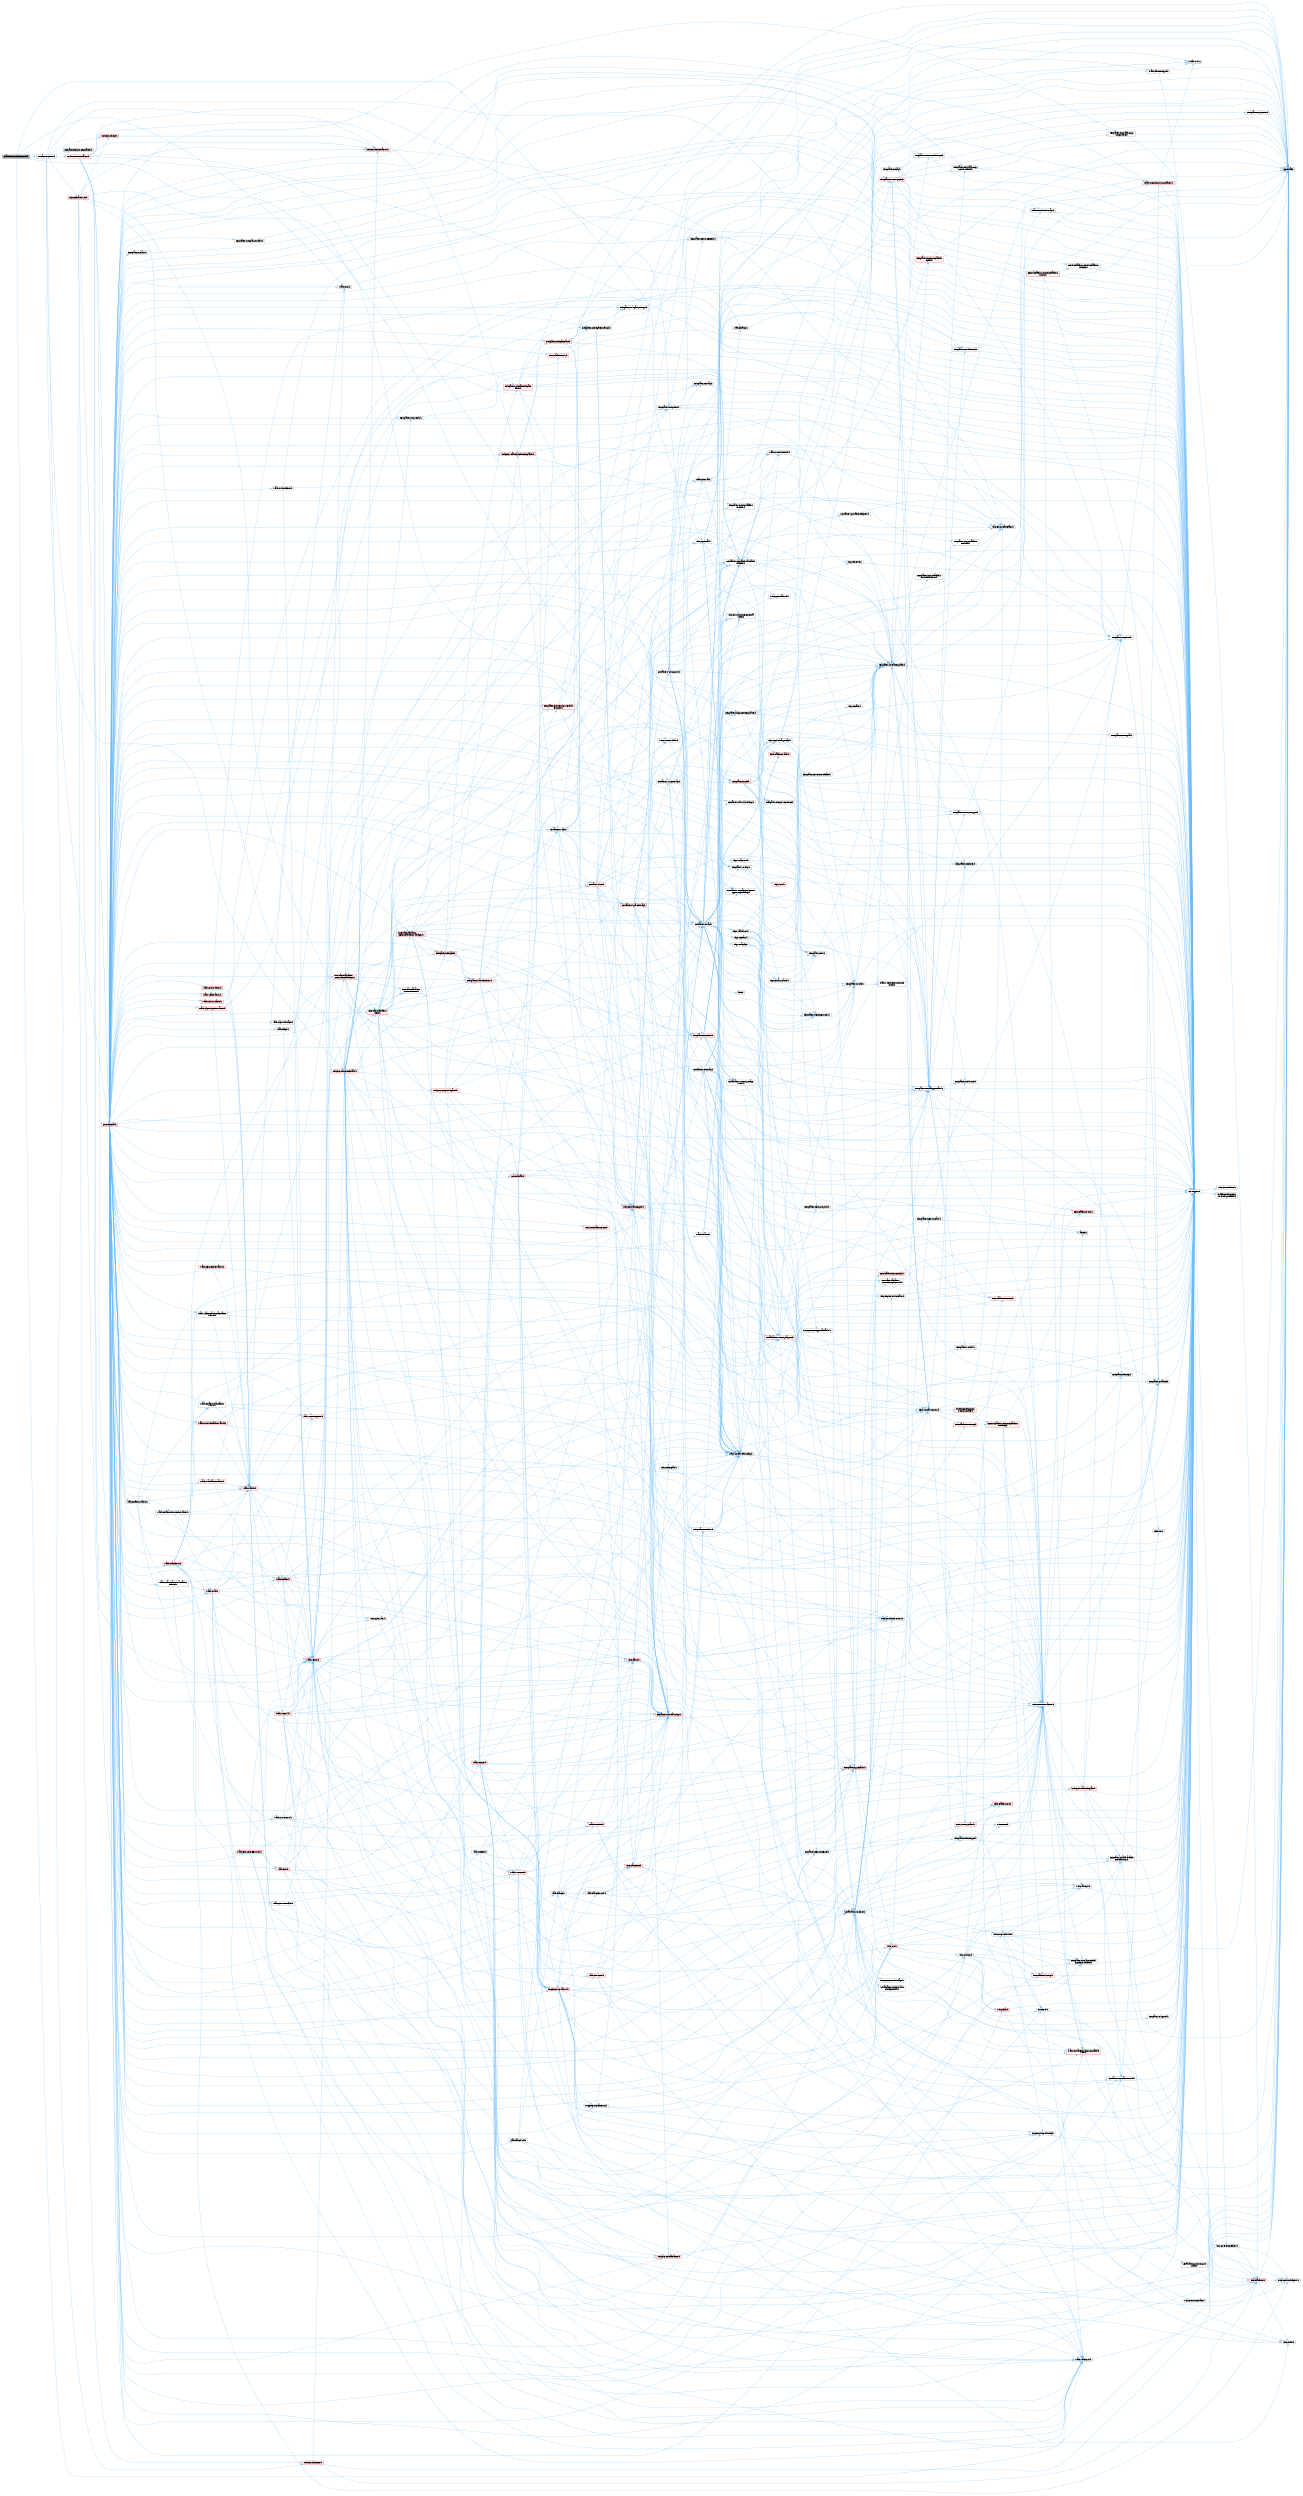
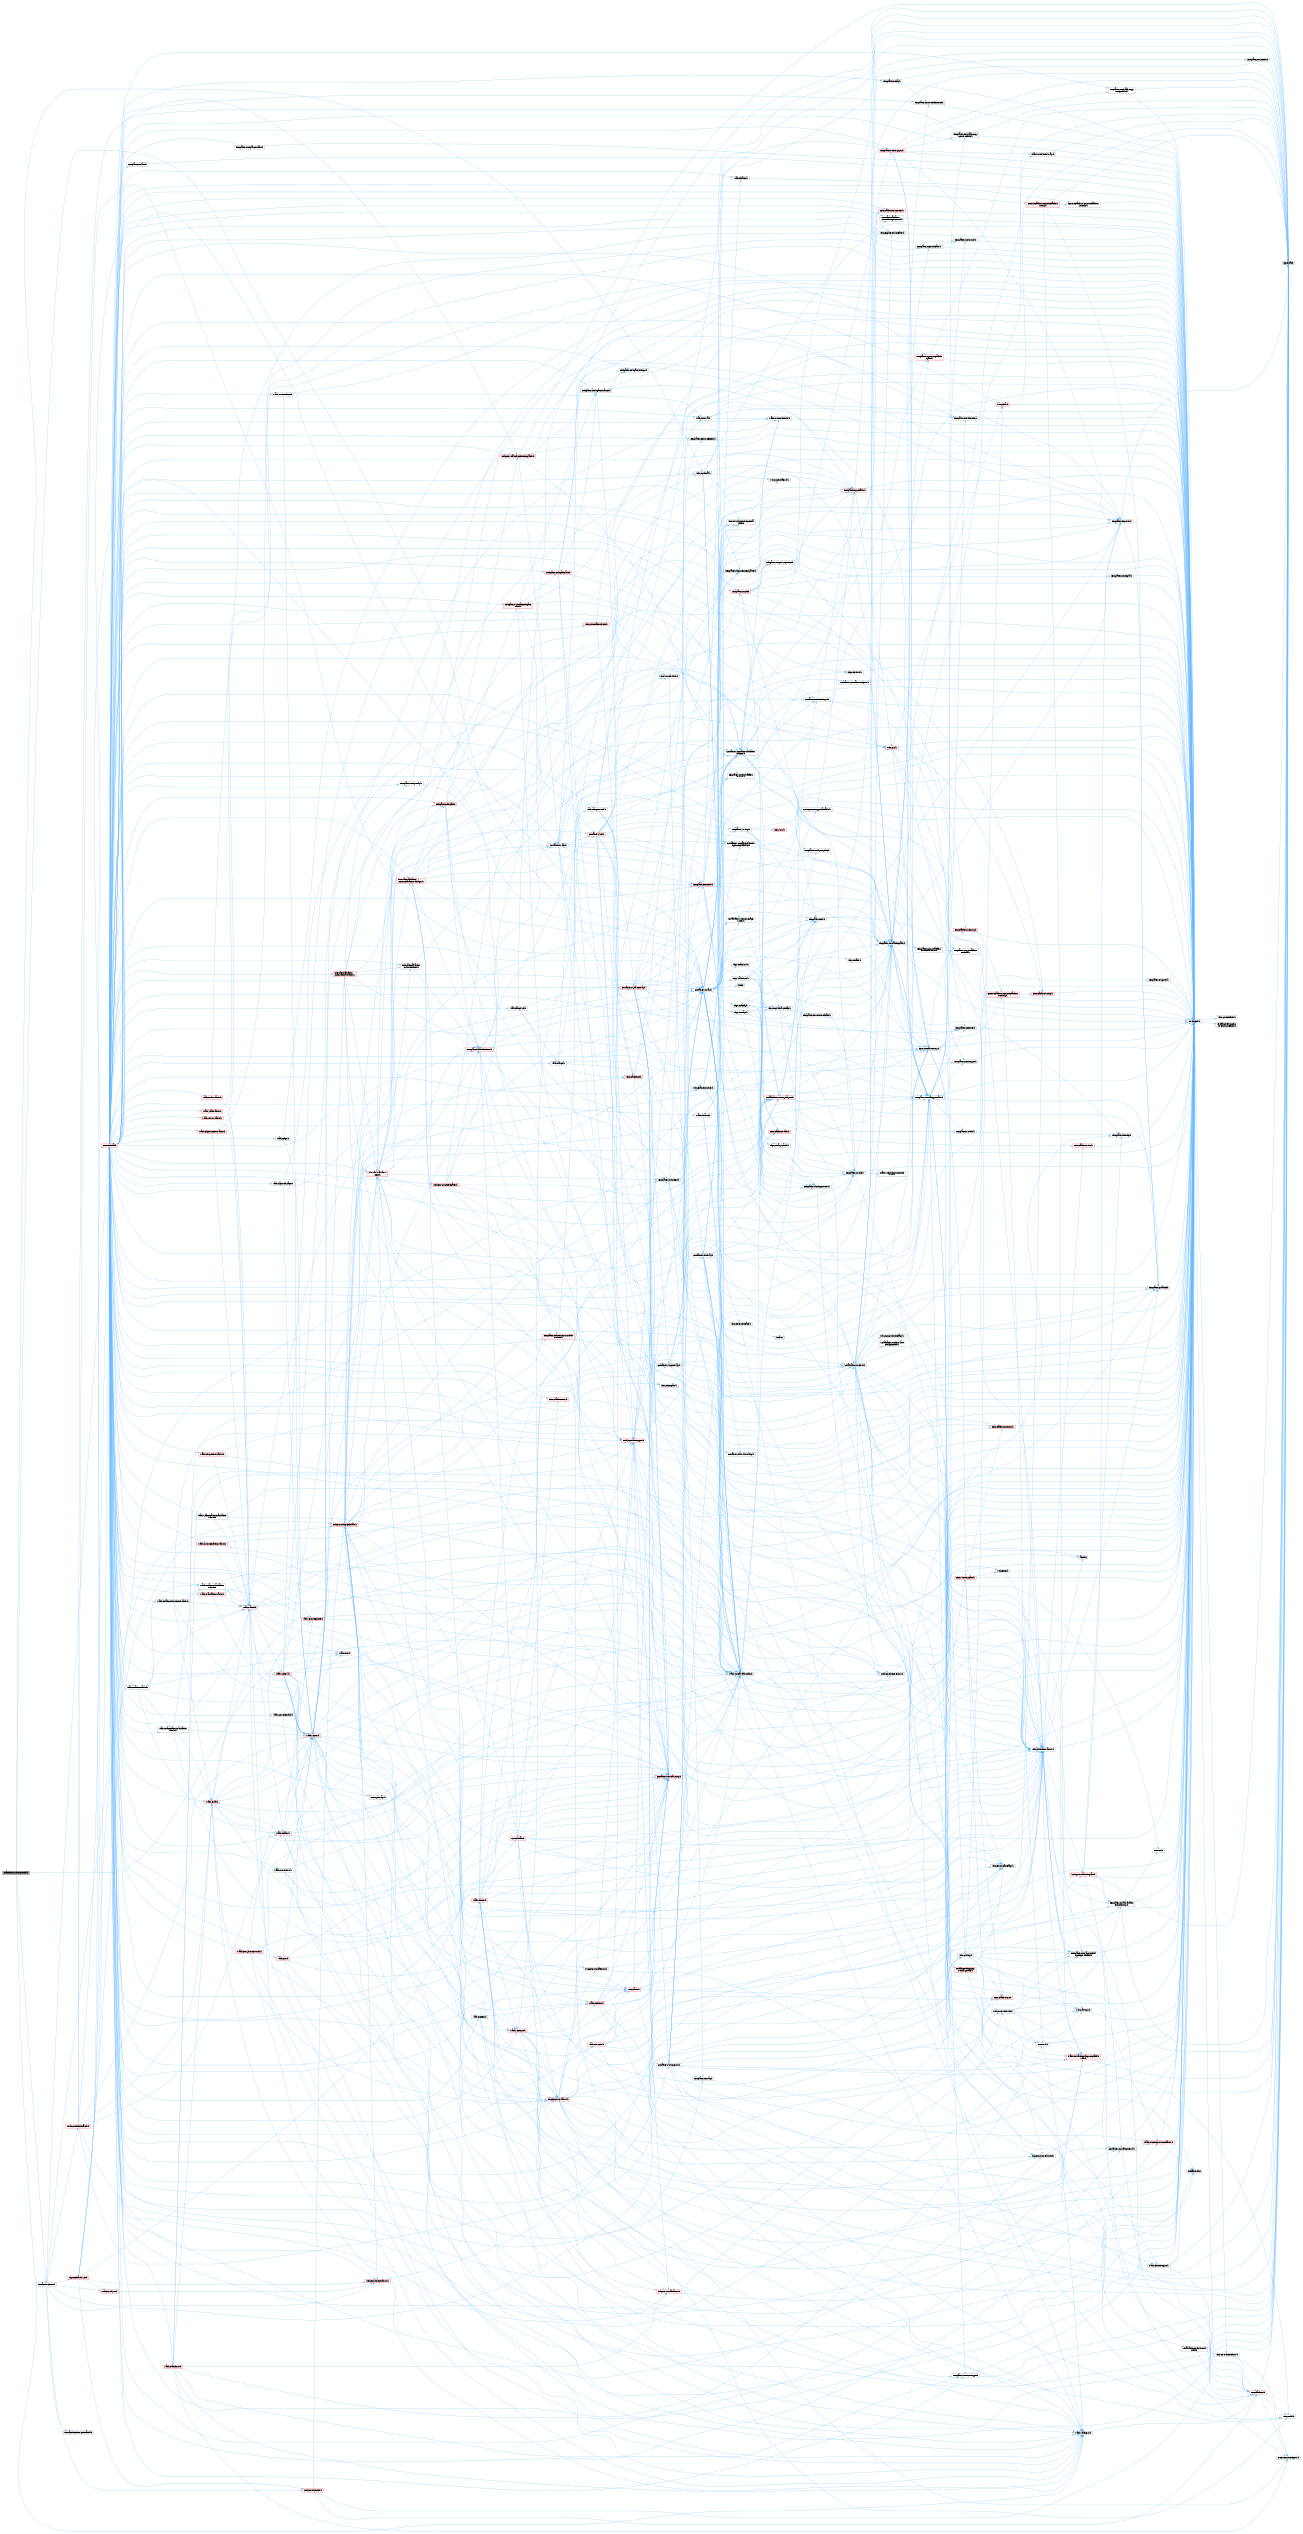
none -> (780, 1338)
